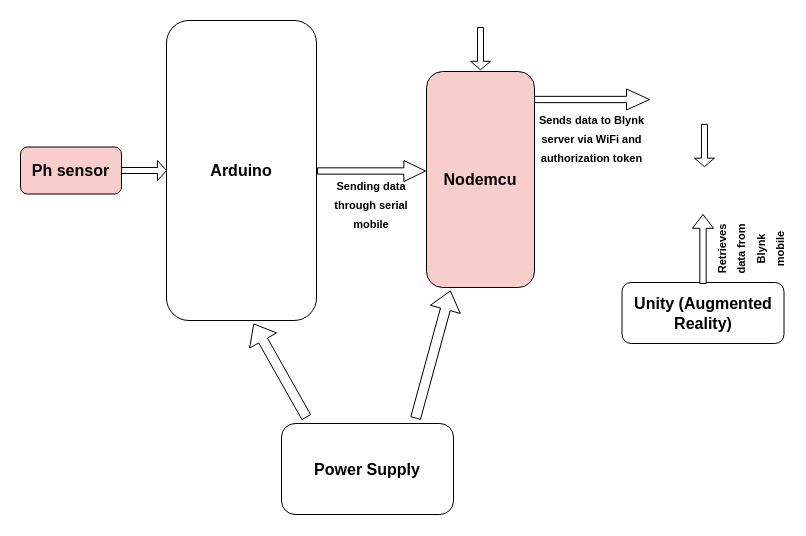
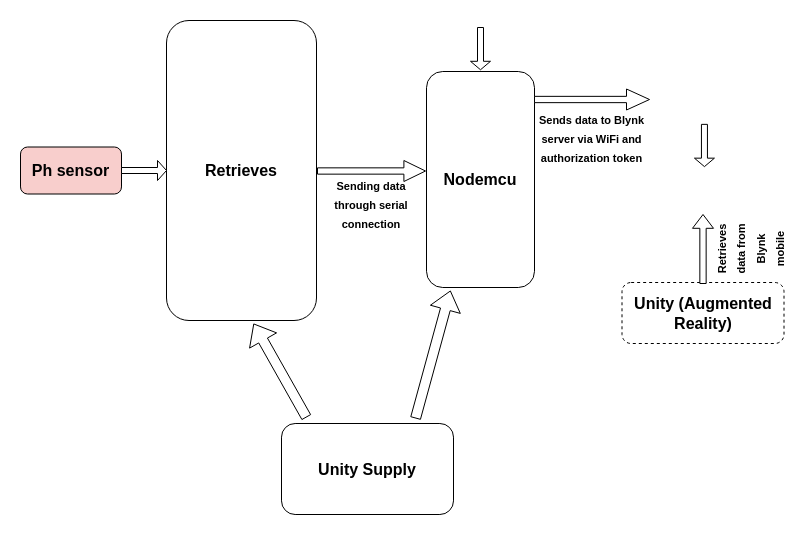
(242, 171) -> (242, 171)
(481, 180) -> (481, 180)
(372, 204) -> (372, 204)
(703, 313) -> (703, 313)
(368, 470) -> (368, 470)
